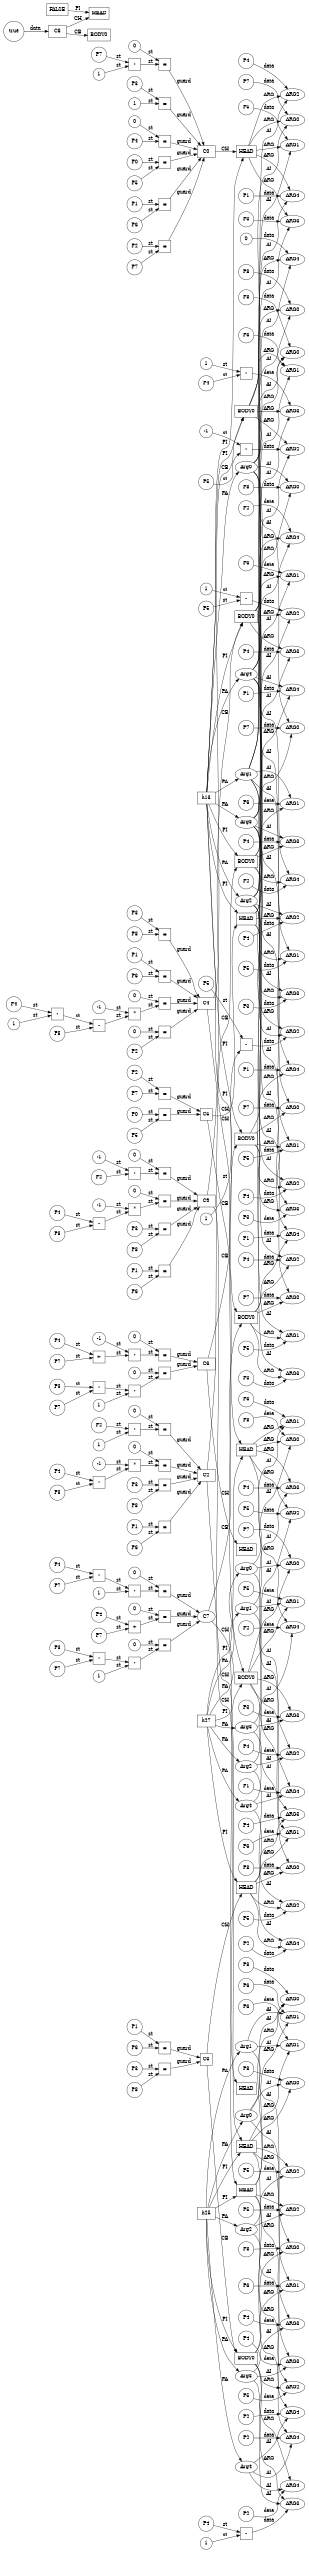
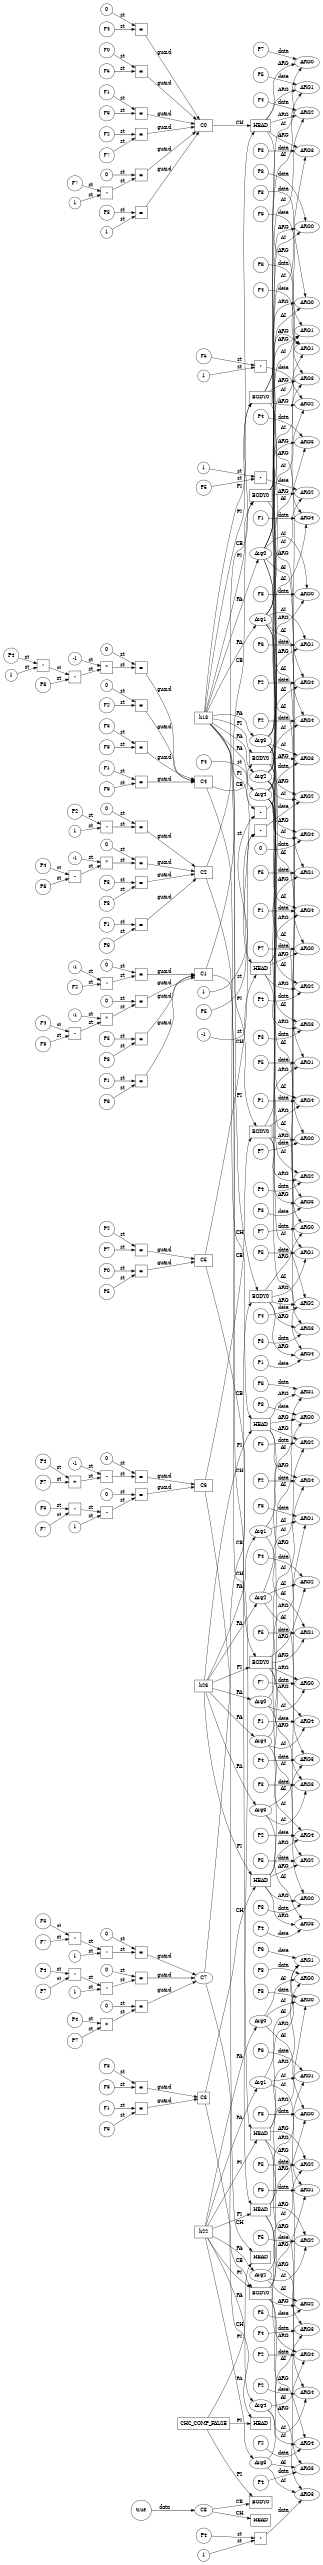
(57, 10) -> none
(57, 31) -> (204, 2510)
(206, 1114) -> (204, 1260)
(206, 1201) -> (204, 974)
(206, 1721) -> (204, 1686)
(206, 2213) -> (204, 2232)
none -> (204, 2424)
